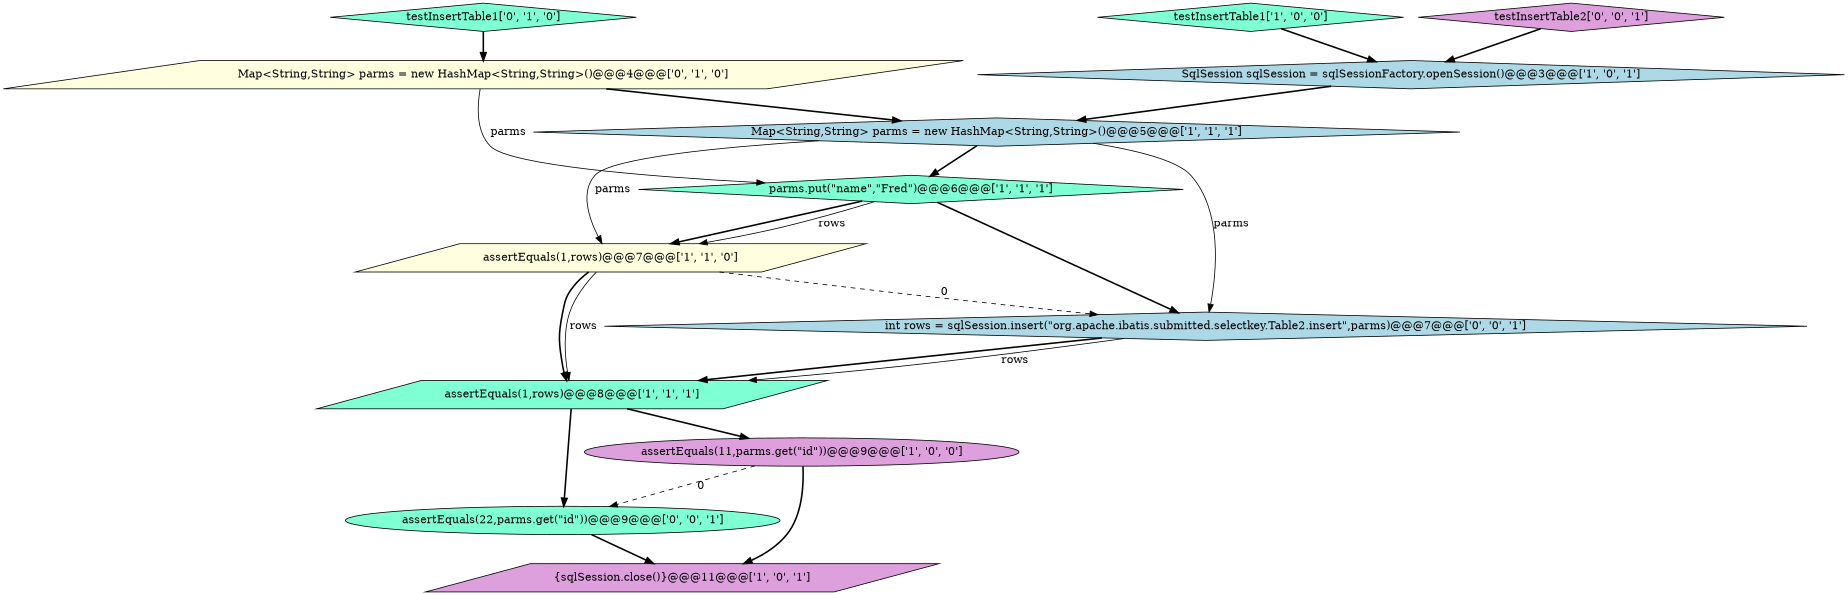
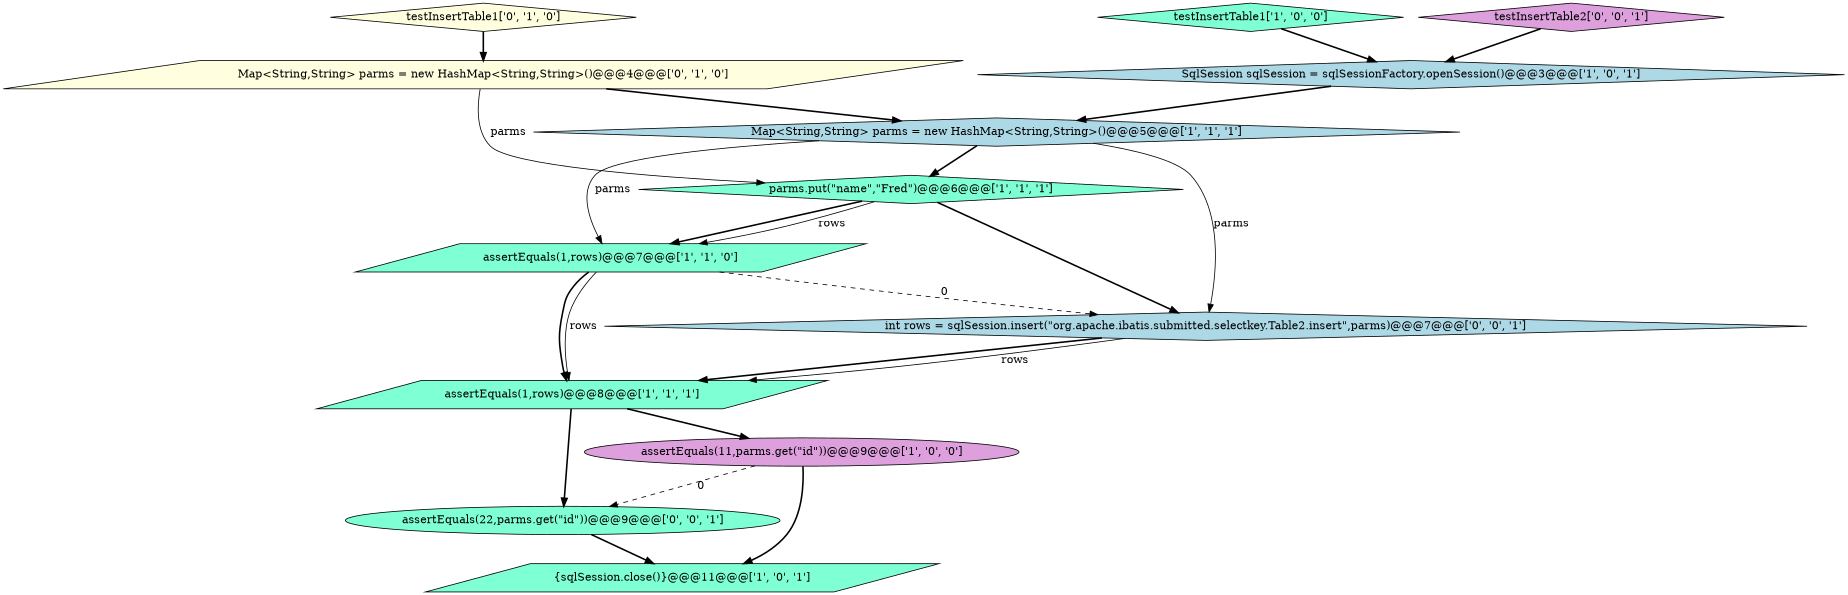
(483, 17) -> (483, 17)
(611, 258) -> (611, 258)
(682, 578) -> (682, 578)
